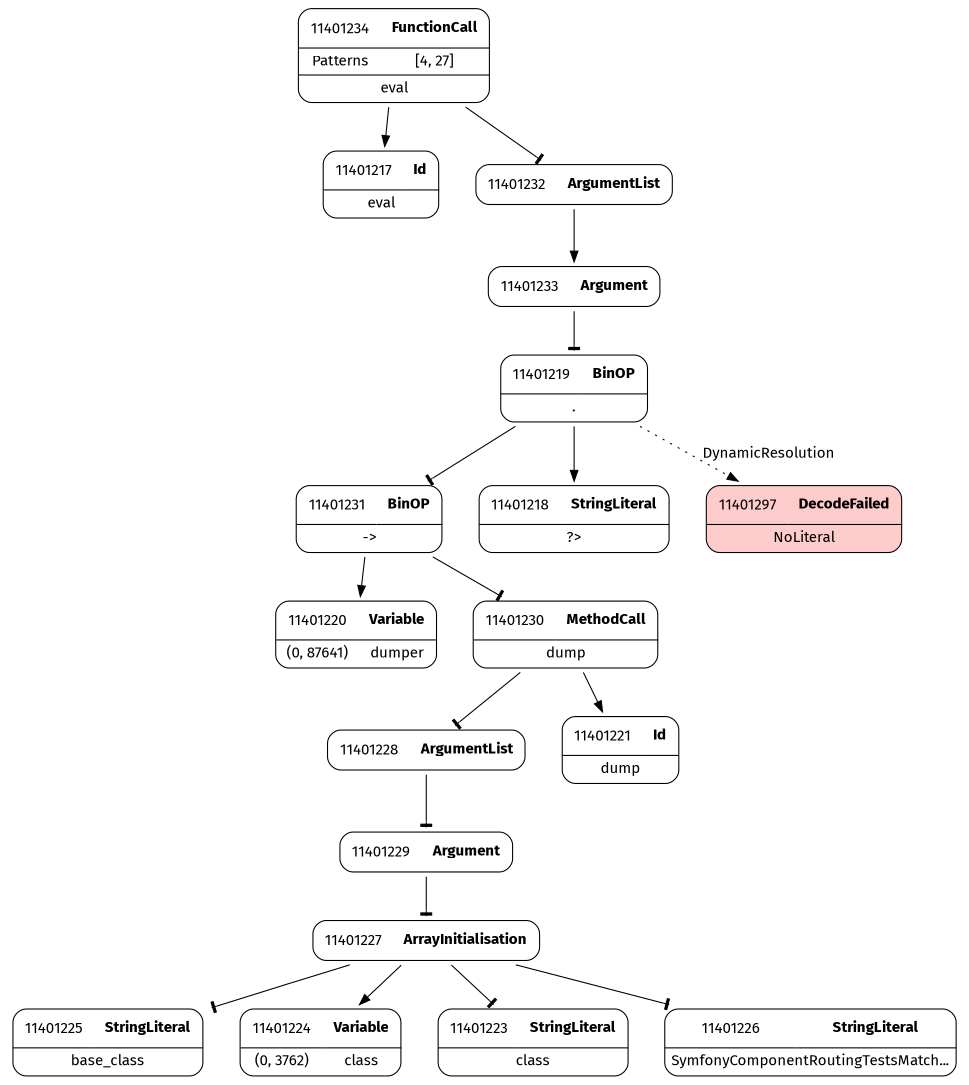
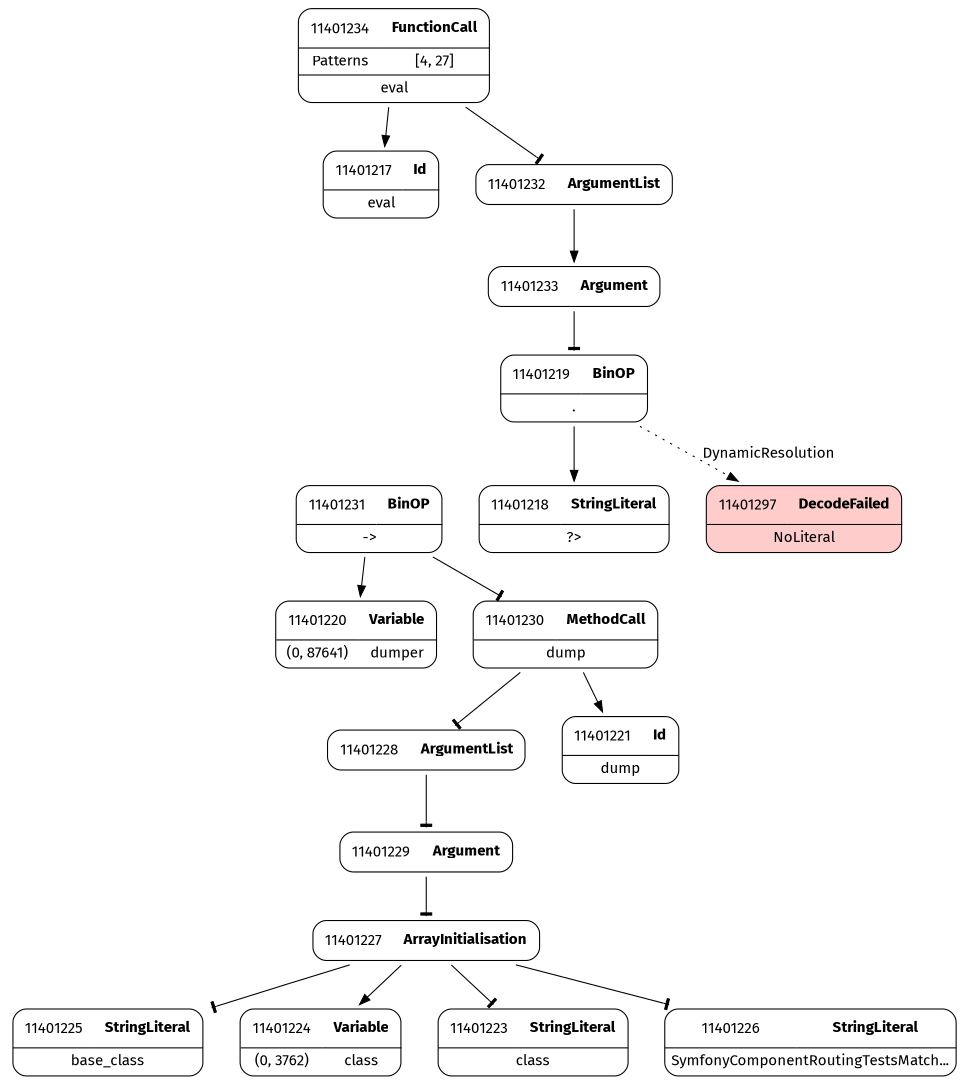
(474, 452) -> none
